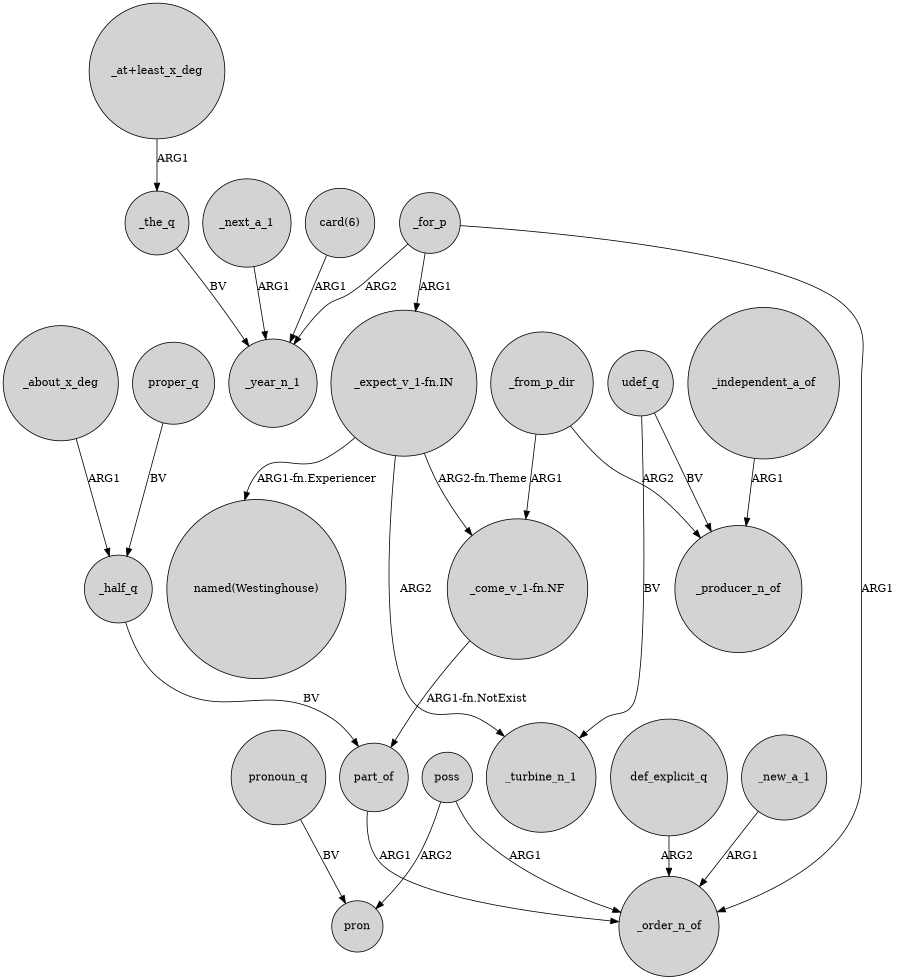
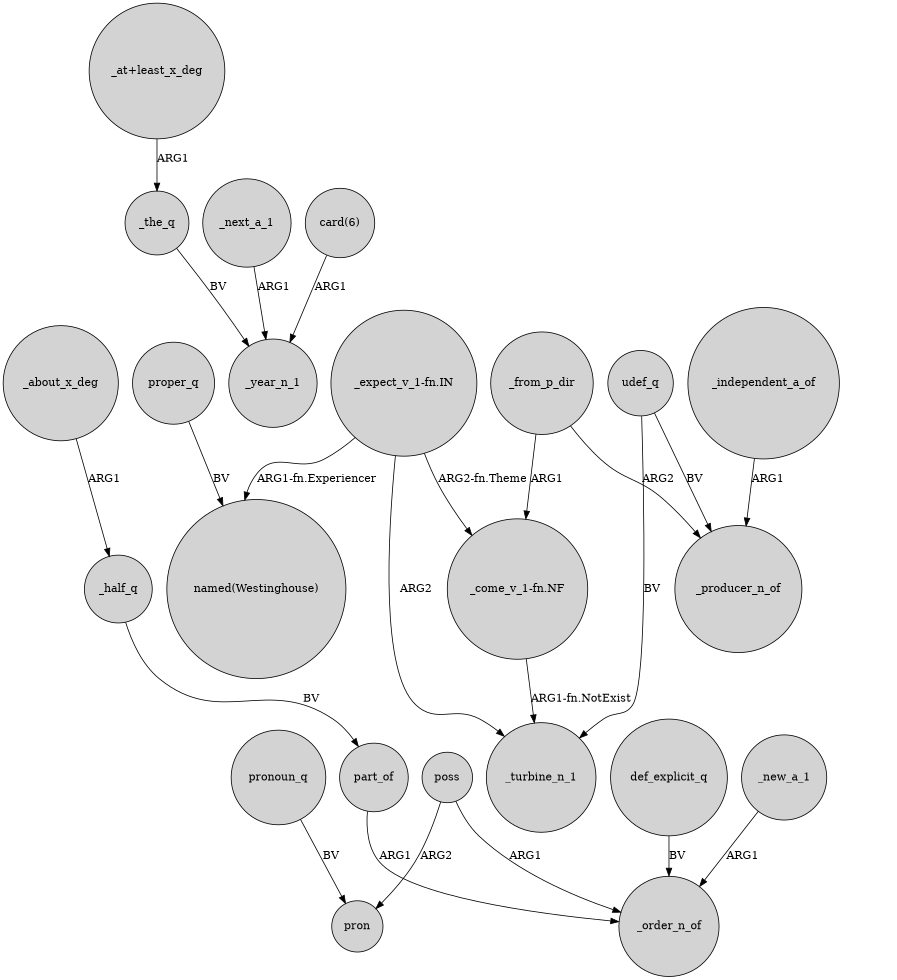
(430, 223) -> none
(146, 486) -> (204, 460)
(430, 689) -> (530, 687)
(677, 856) -> (677, 856)
